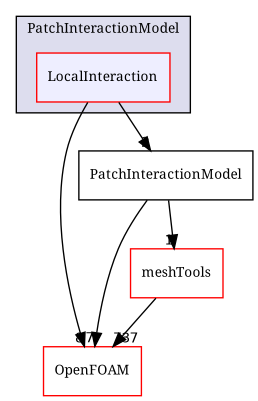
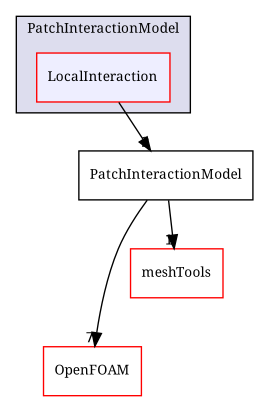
(61, 216) -> none
(139, 317) -> none
